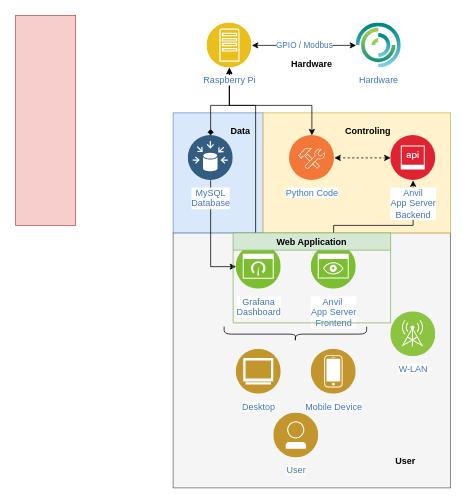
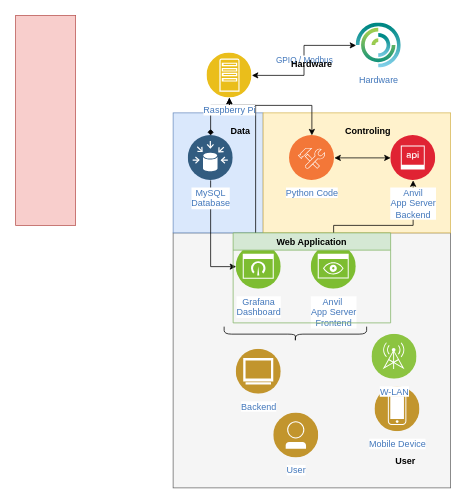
(229, 45) -> (229, 75)
(362, 158) -> (362, 158)
(413, 334) -> (394, 357)
(333, 372) -> (397, 409)
(259, 407) -> (259, 407)
